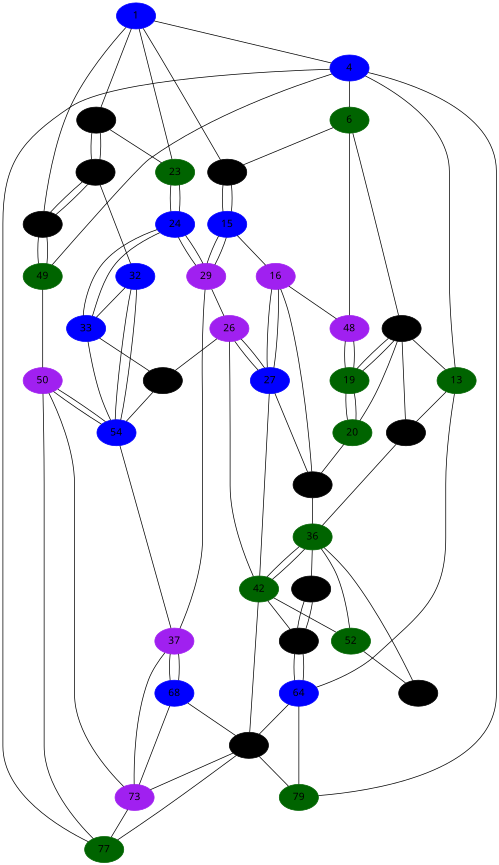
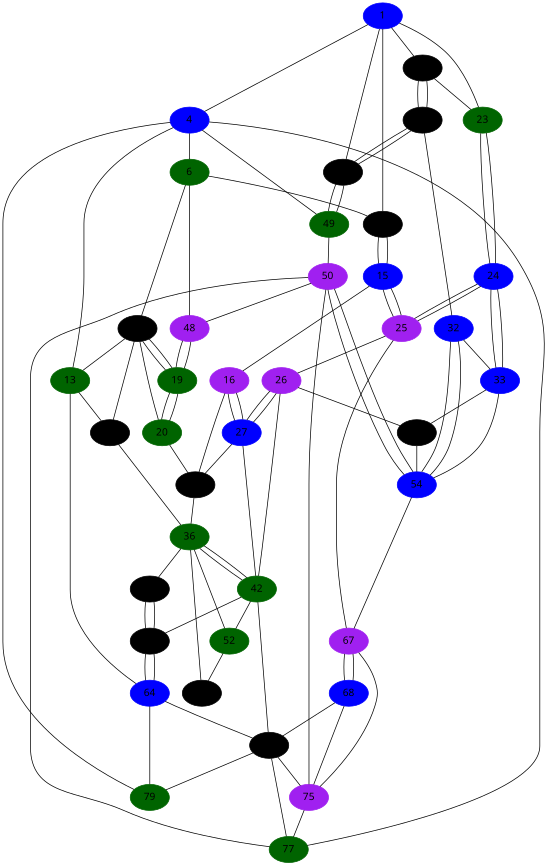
(206, 276) -> (402, 329)
(313, 303) -> (259, 302)
(174, 641) -> (349, 641)
(135, 797) -> (309, 797)
